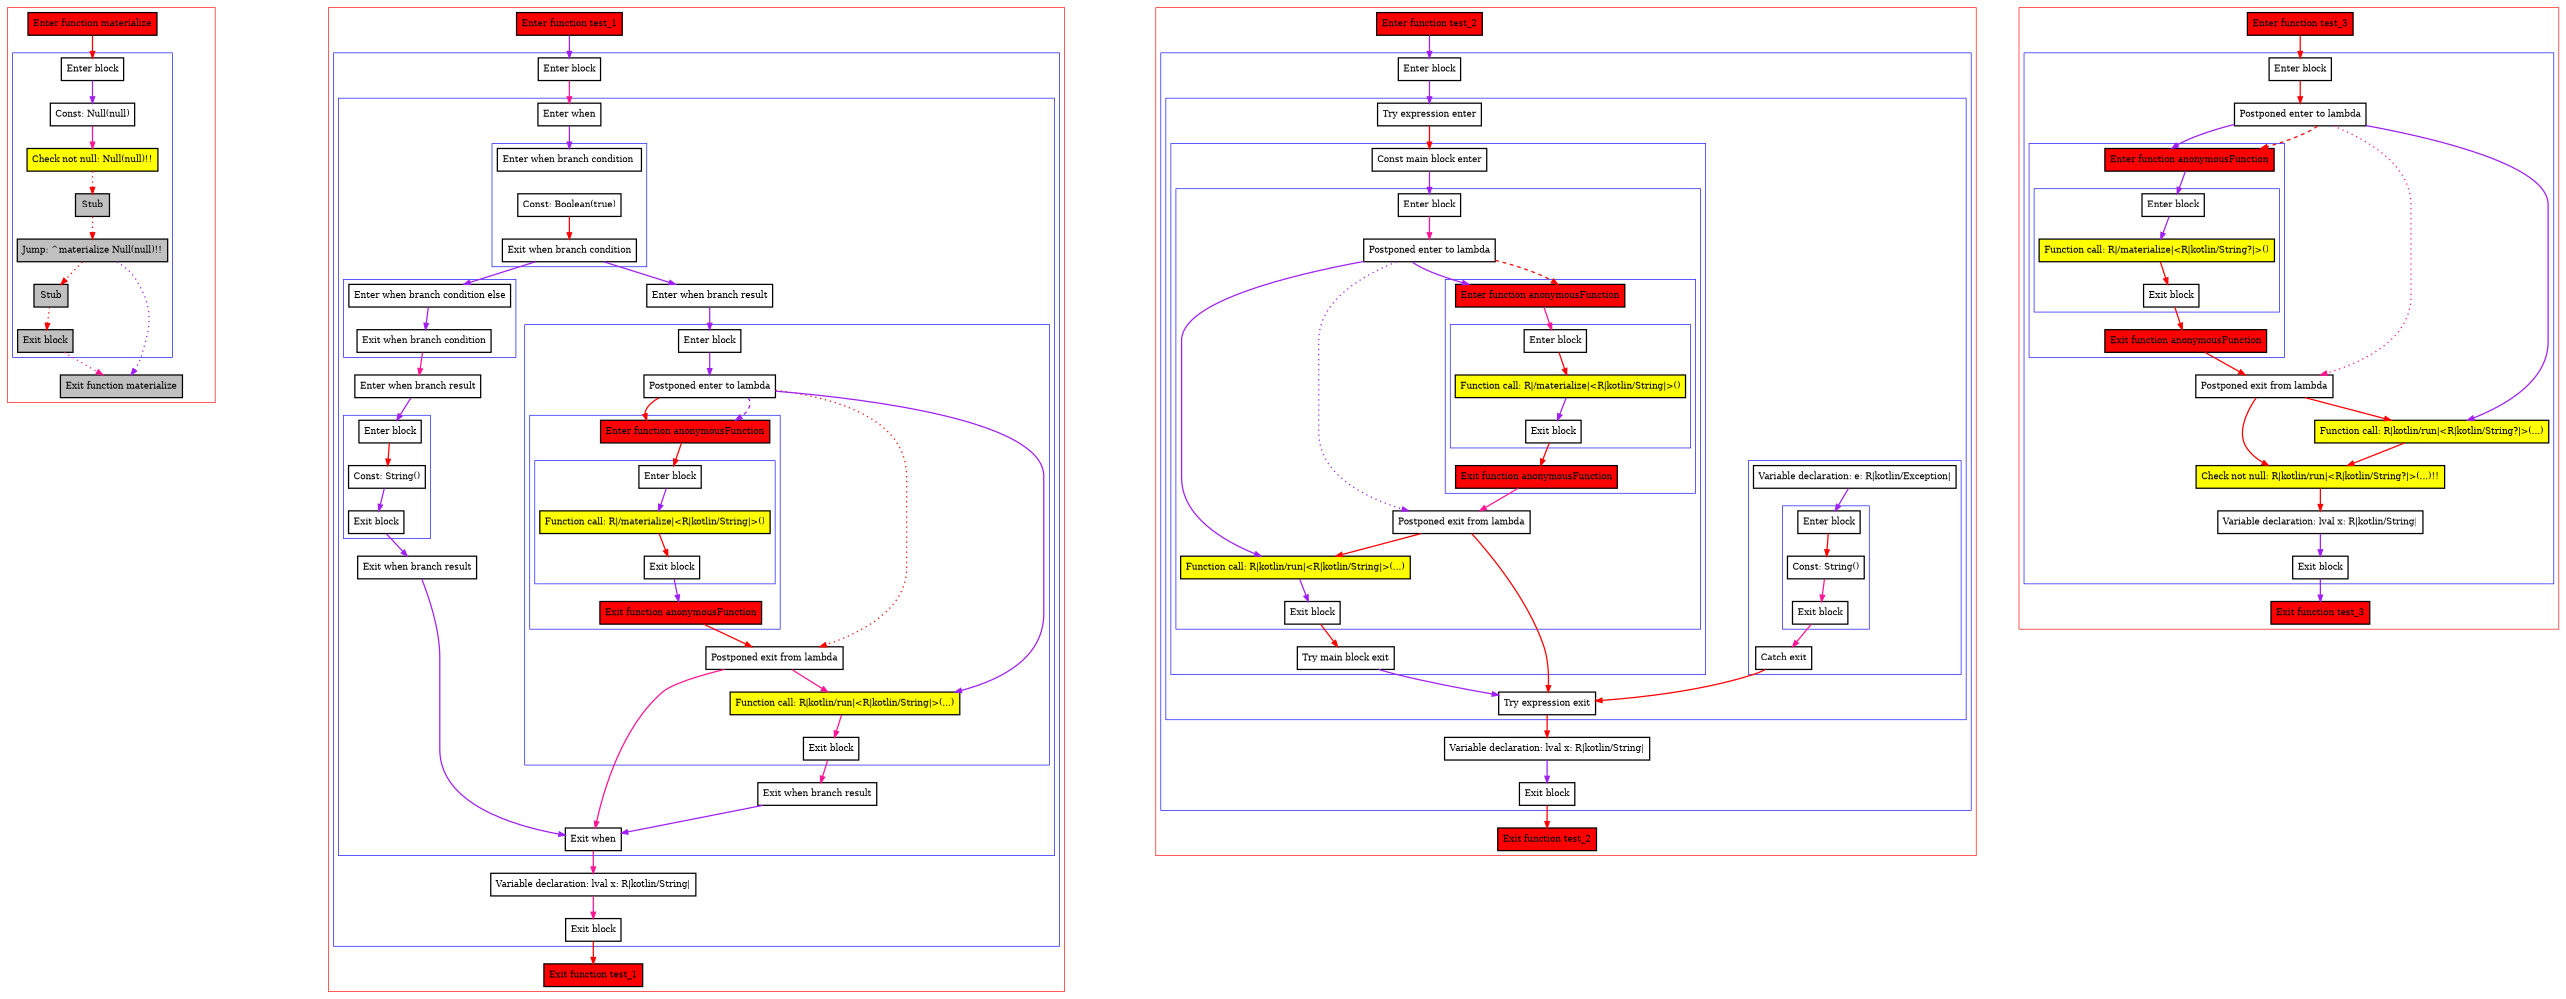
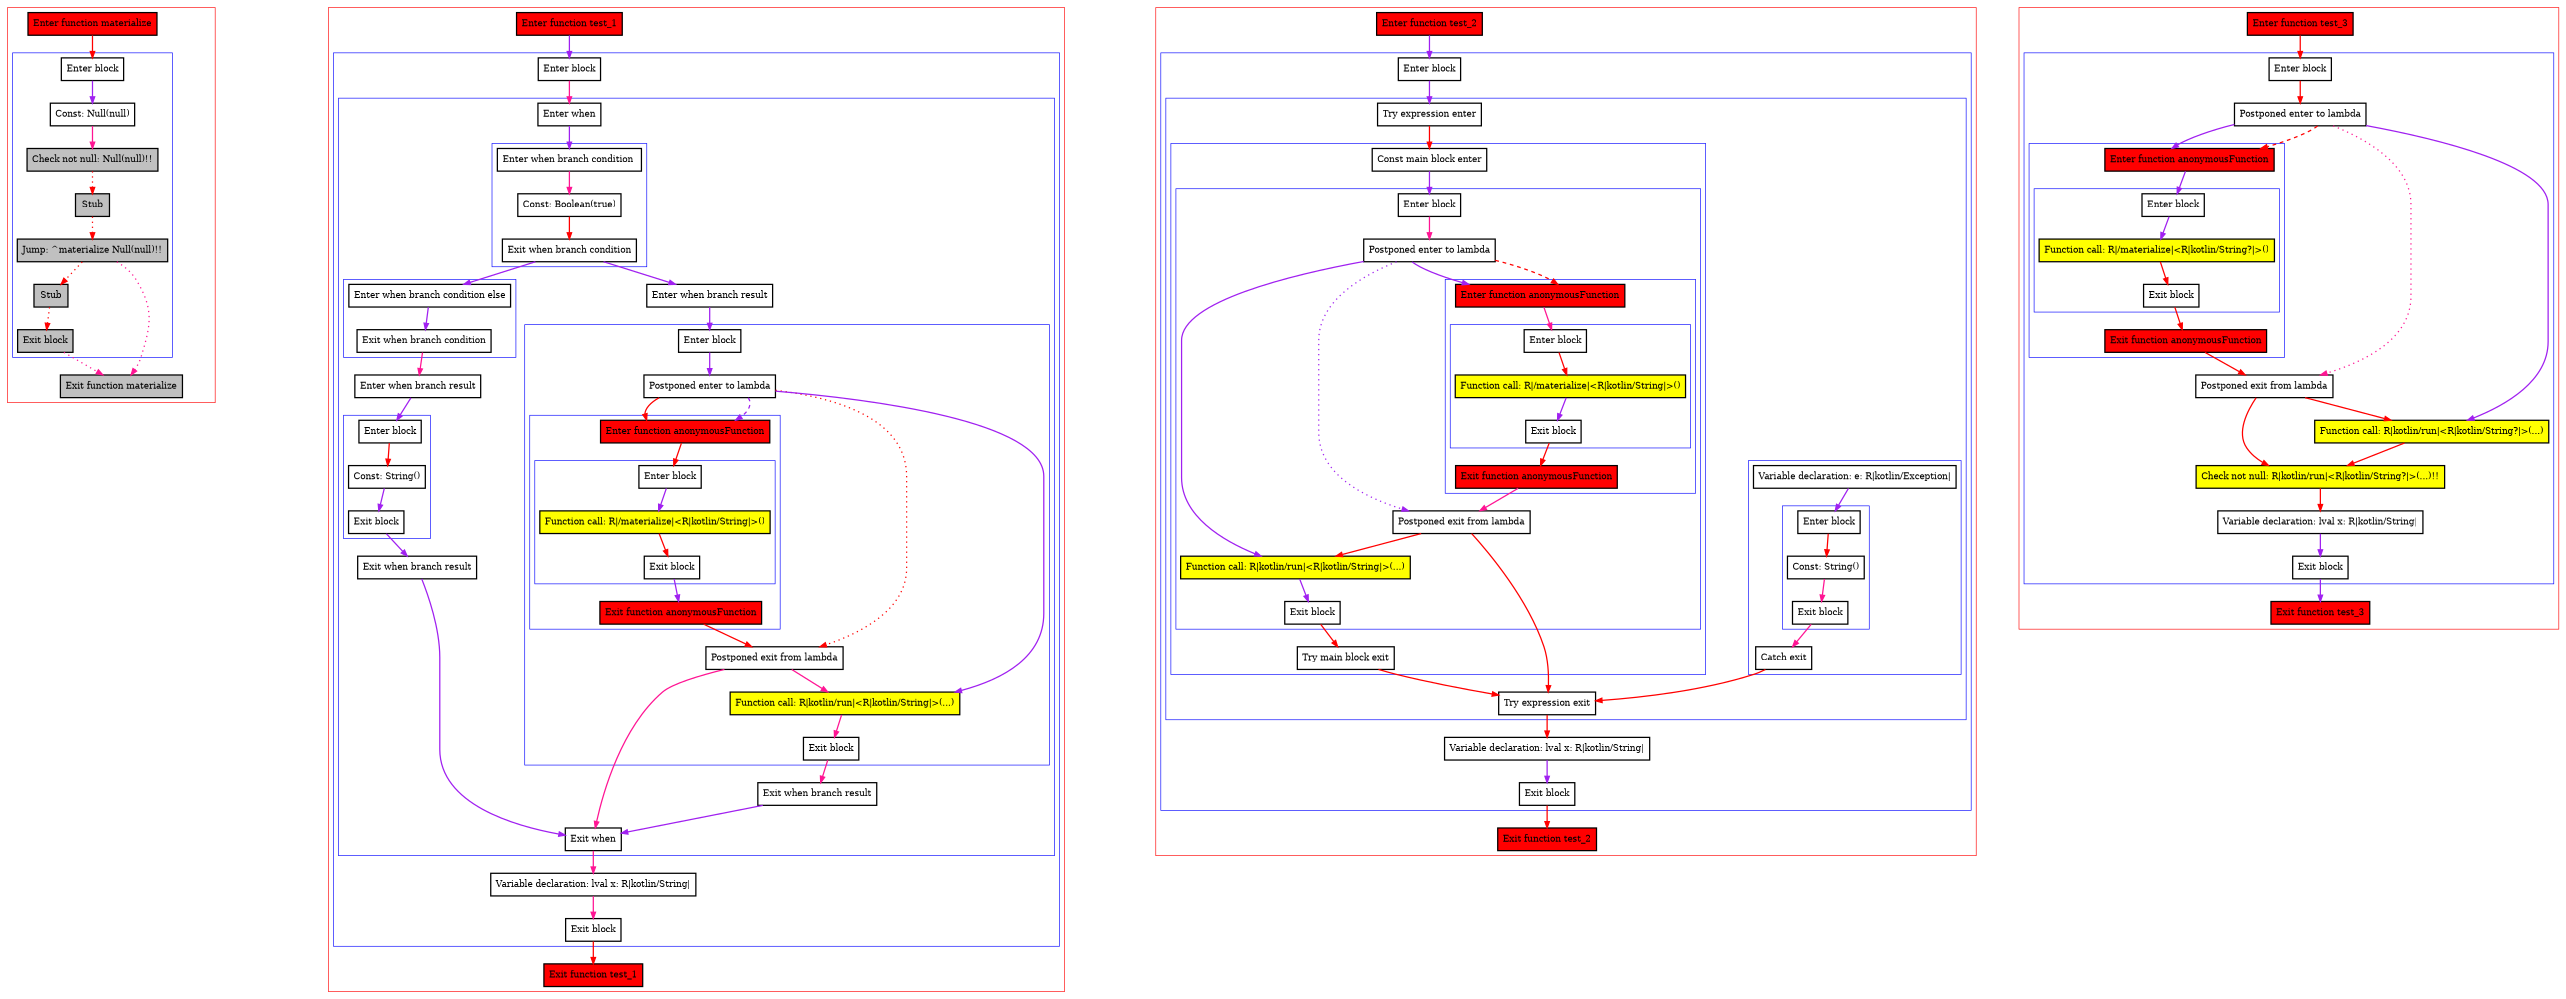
(92, 160) -> (92, 160)
none -> (569, 179)
(149, 311) -> (149, 311)
(1435, 683) -> (1435, 683)
